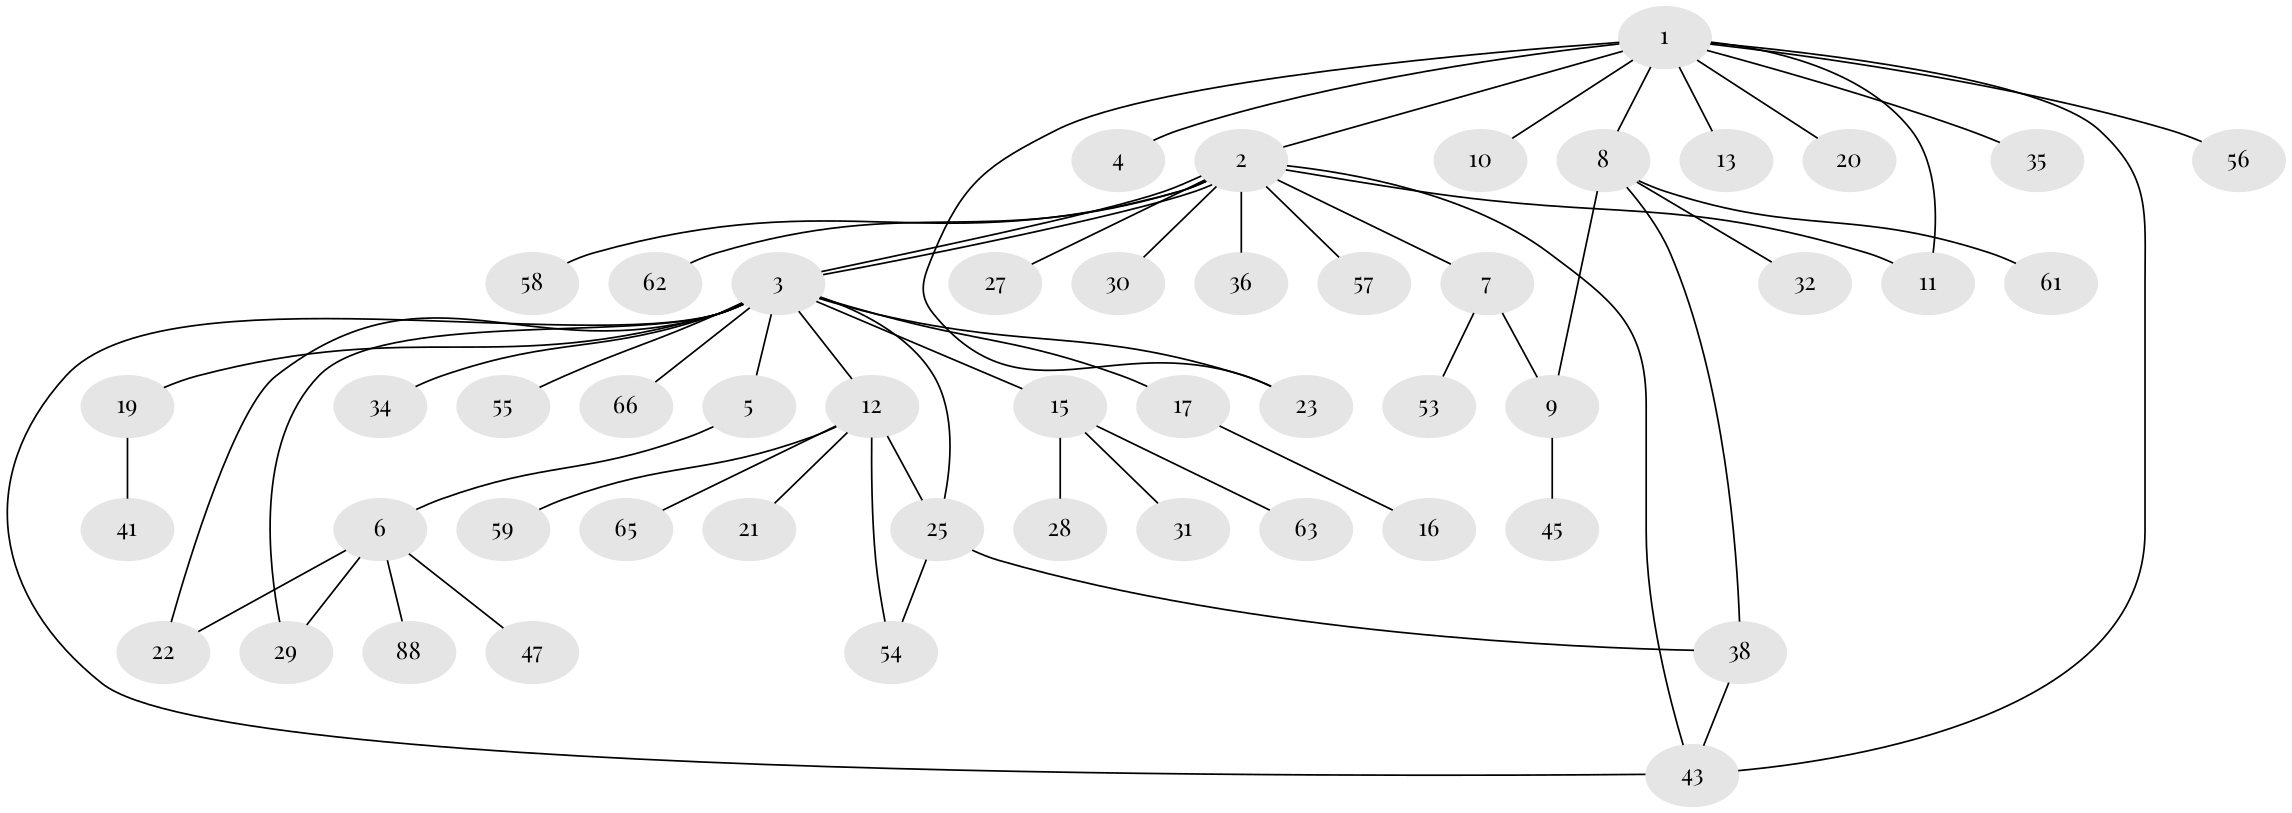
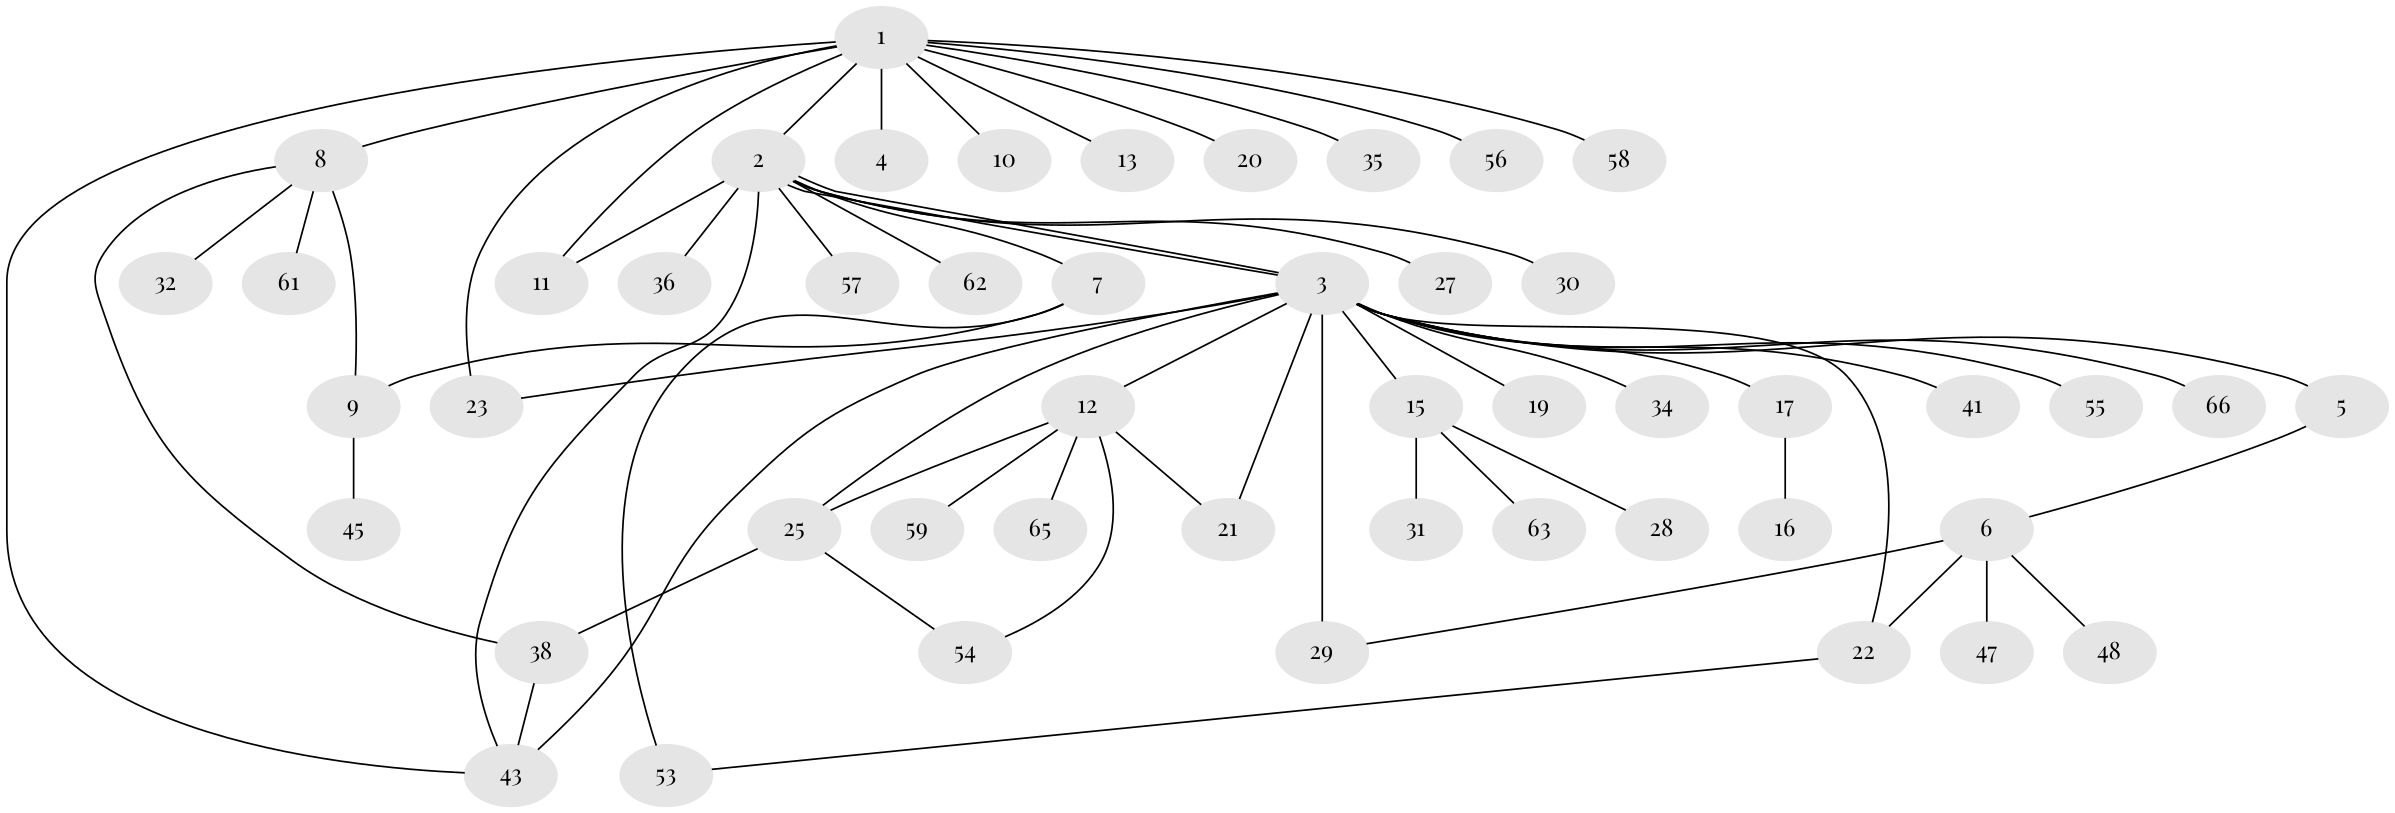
(806, 222) -> (1260, 69)
none -> (1275, 406)
(127, 468) -> (1647, 347)
(409, 653) -> (2110, 653)
none -> (1265, 714)
